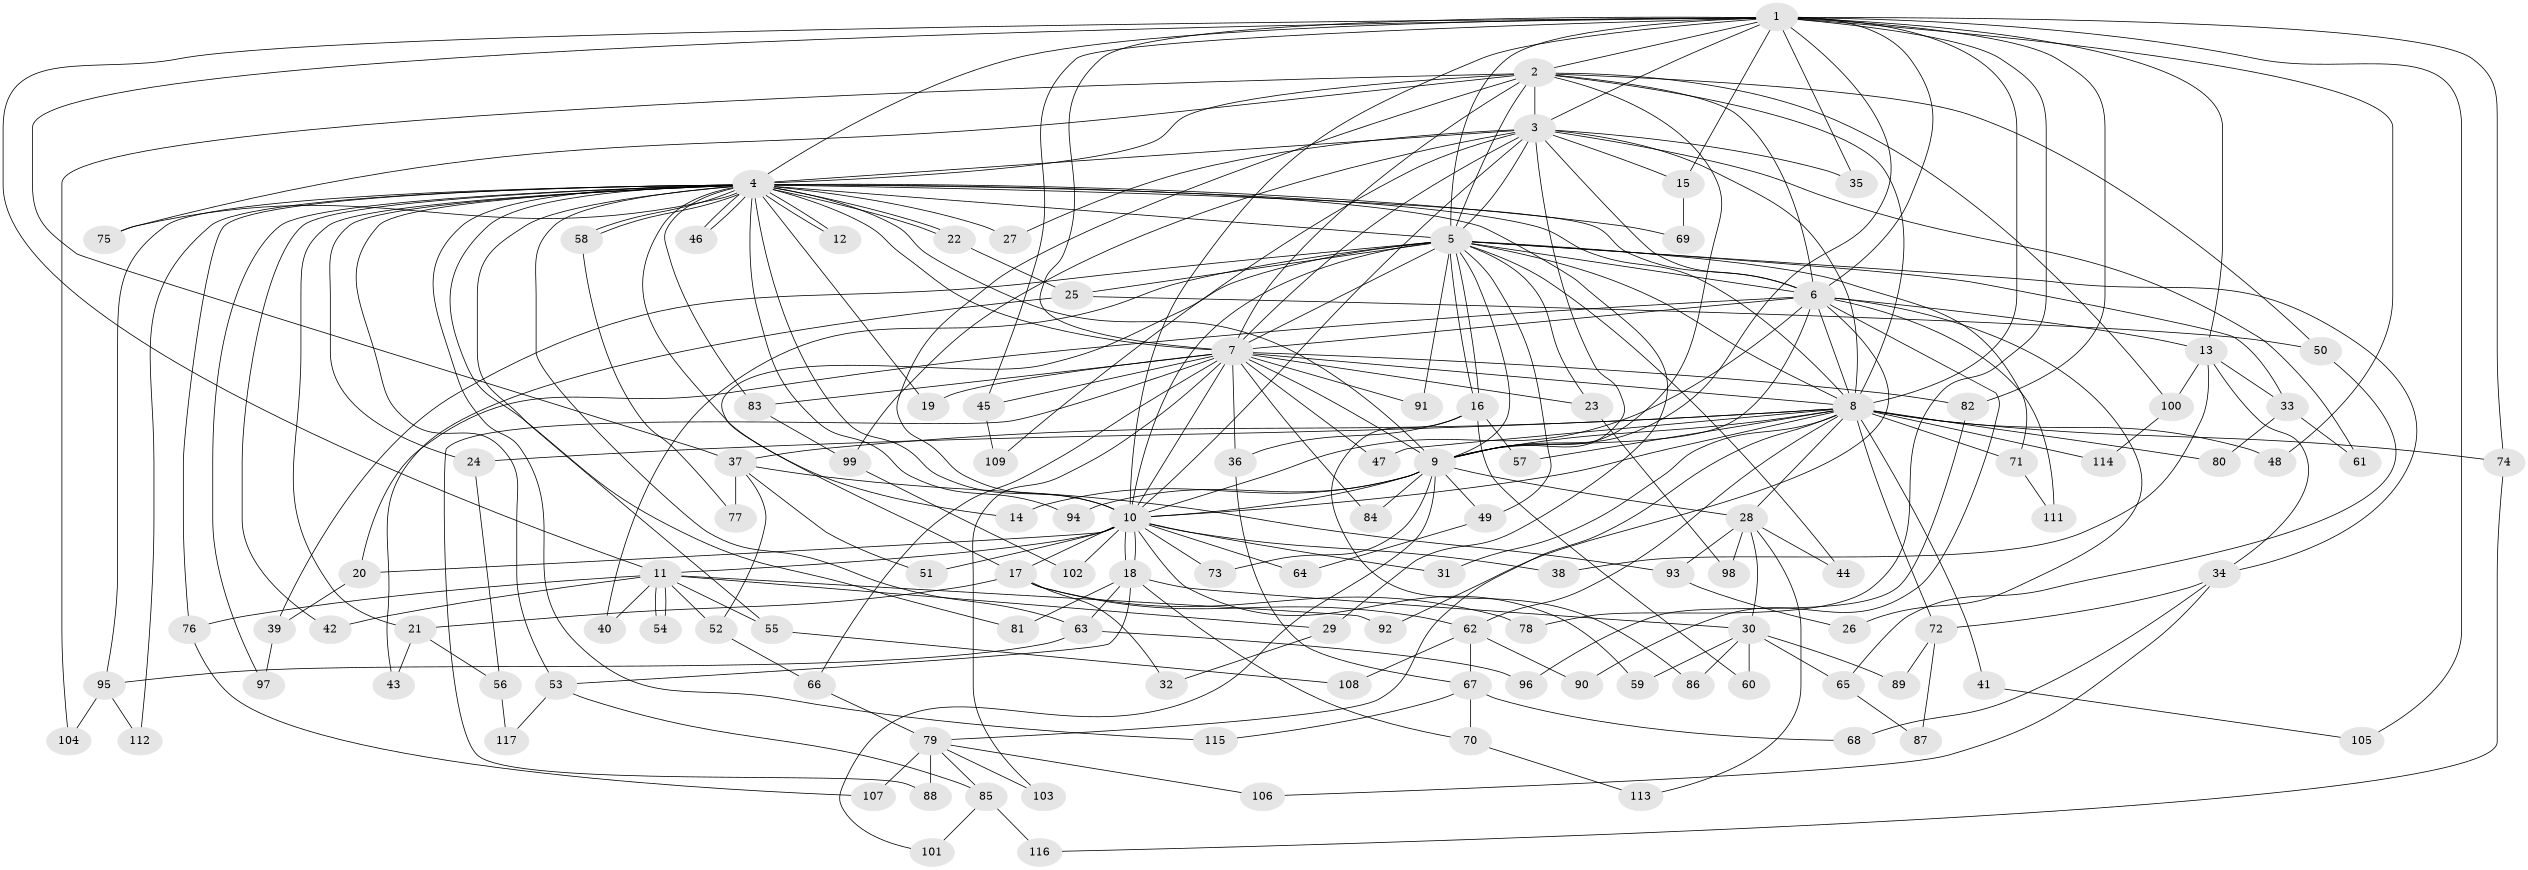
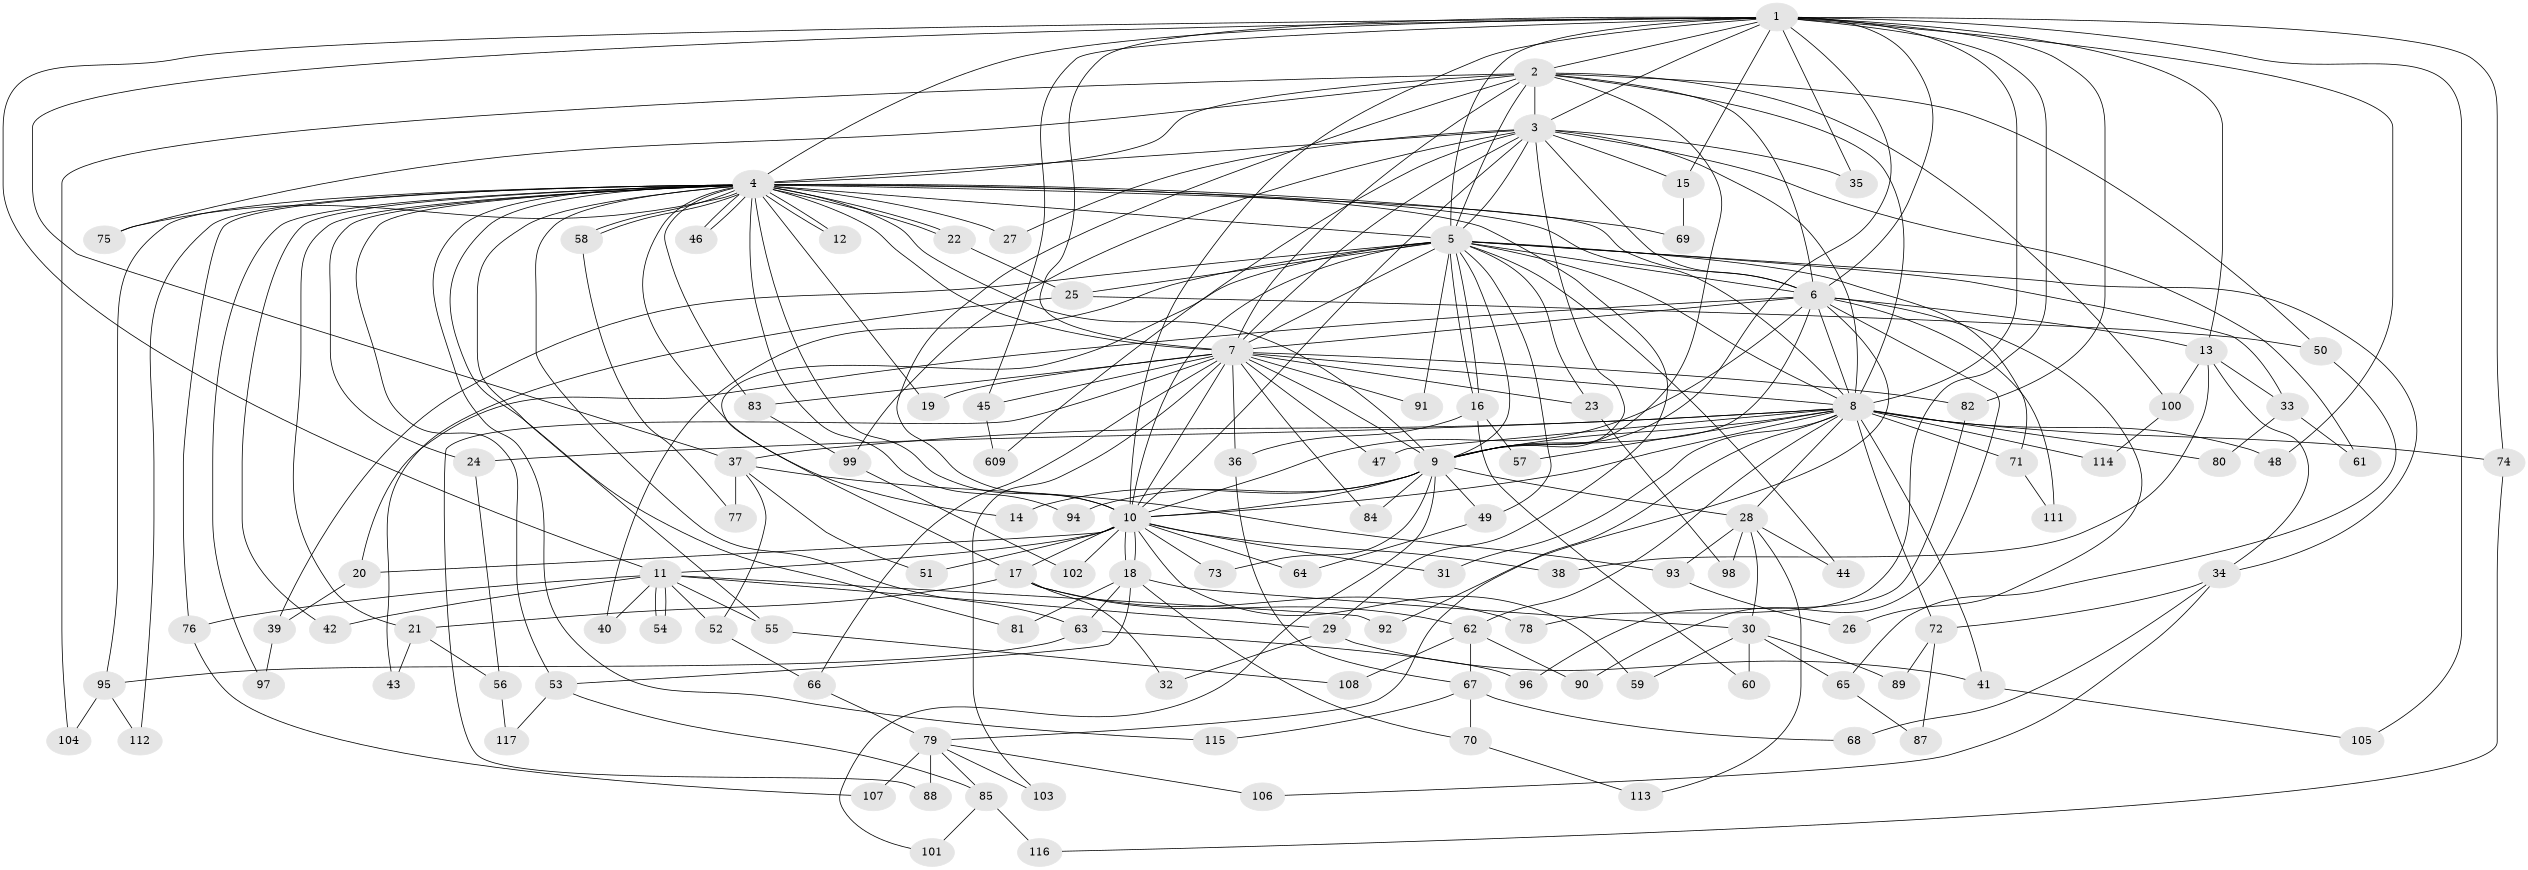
(996, 463) -> (996, 463)
none -> (1654, 667)
(1693, 685) -> none
